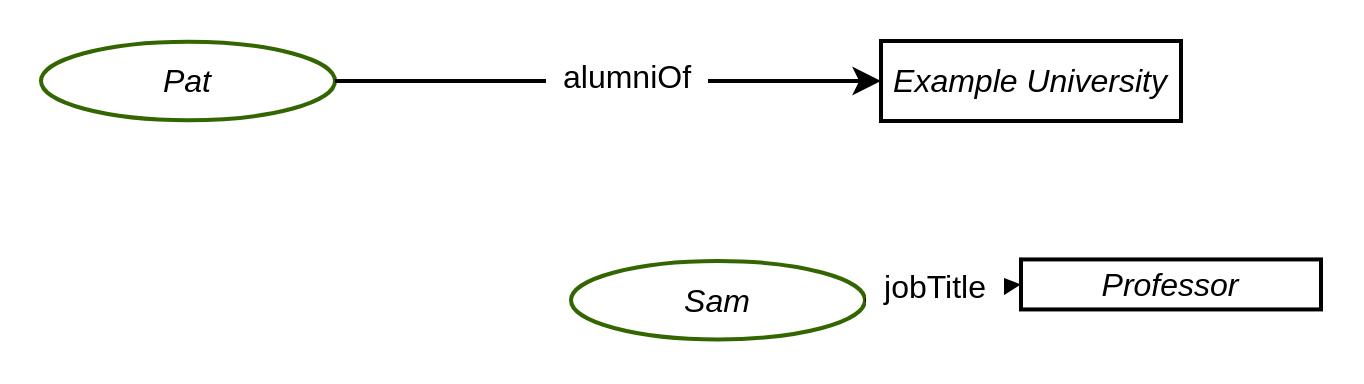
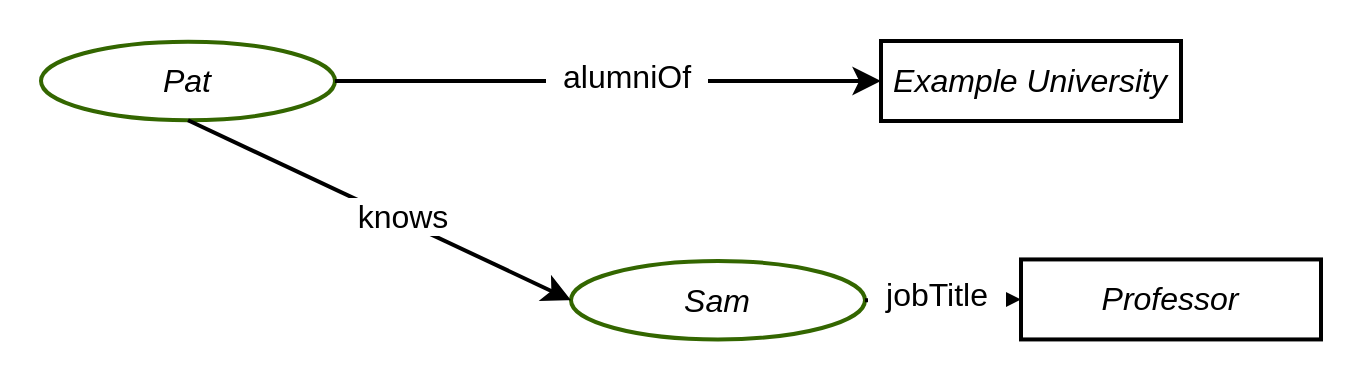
none -> (272, 160)
(1171, 284) -> (1171, 299)
